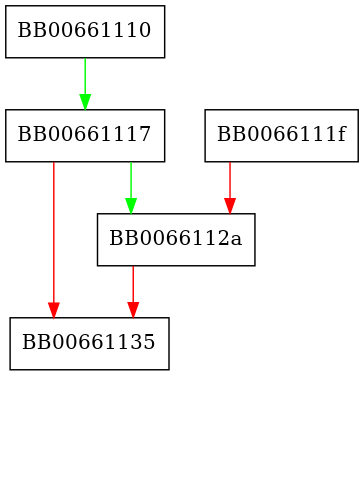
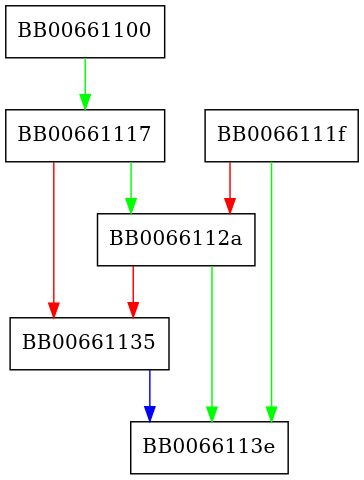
(85, 32) -> (85, 32)
none -> (209, 448)
